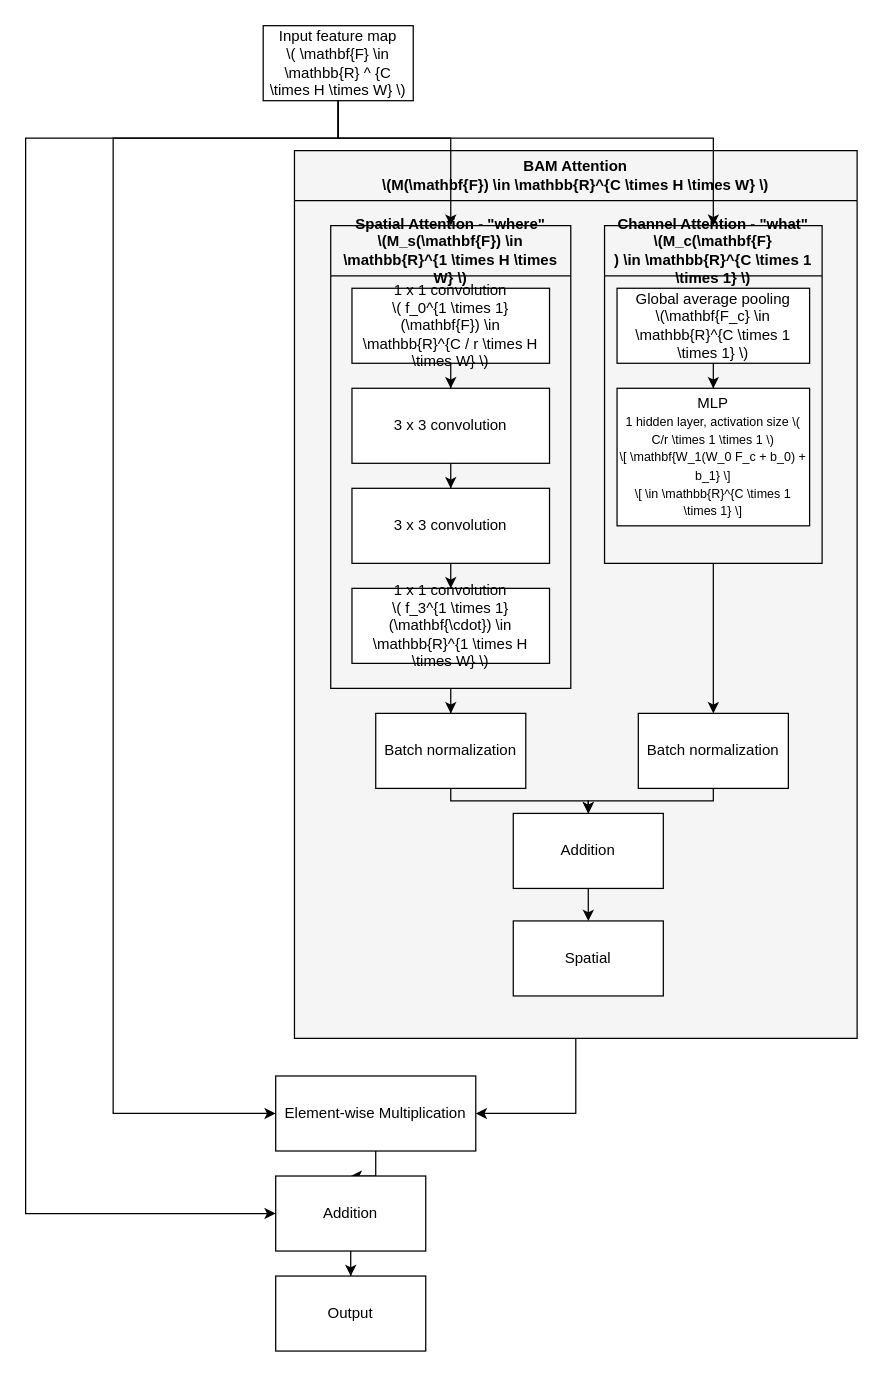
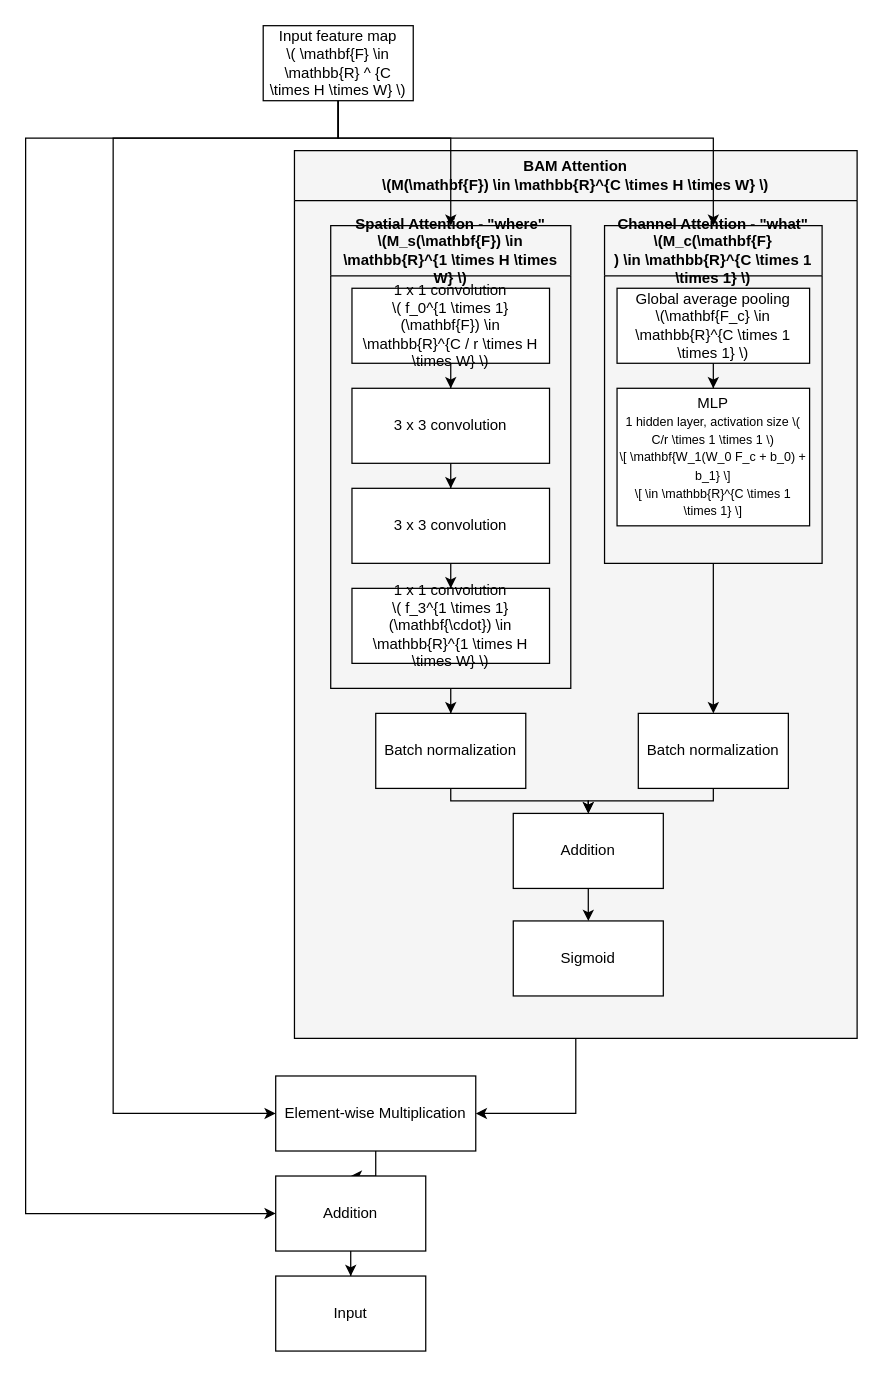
(588, 958) -> (588, 958)
(351, 1313) -> (351, 1313)
